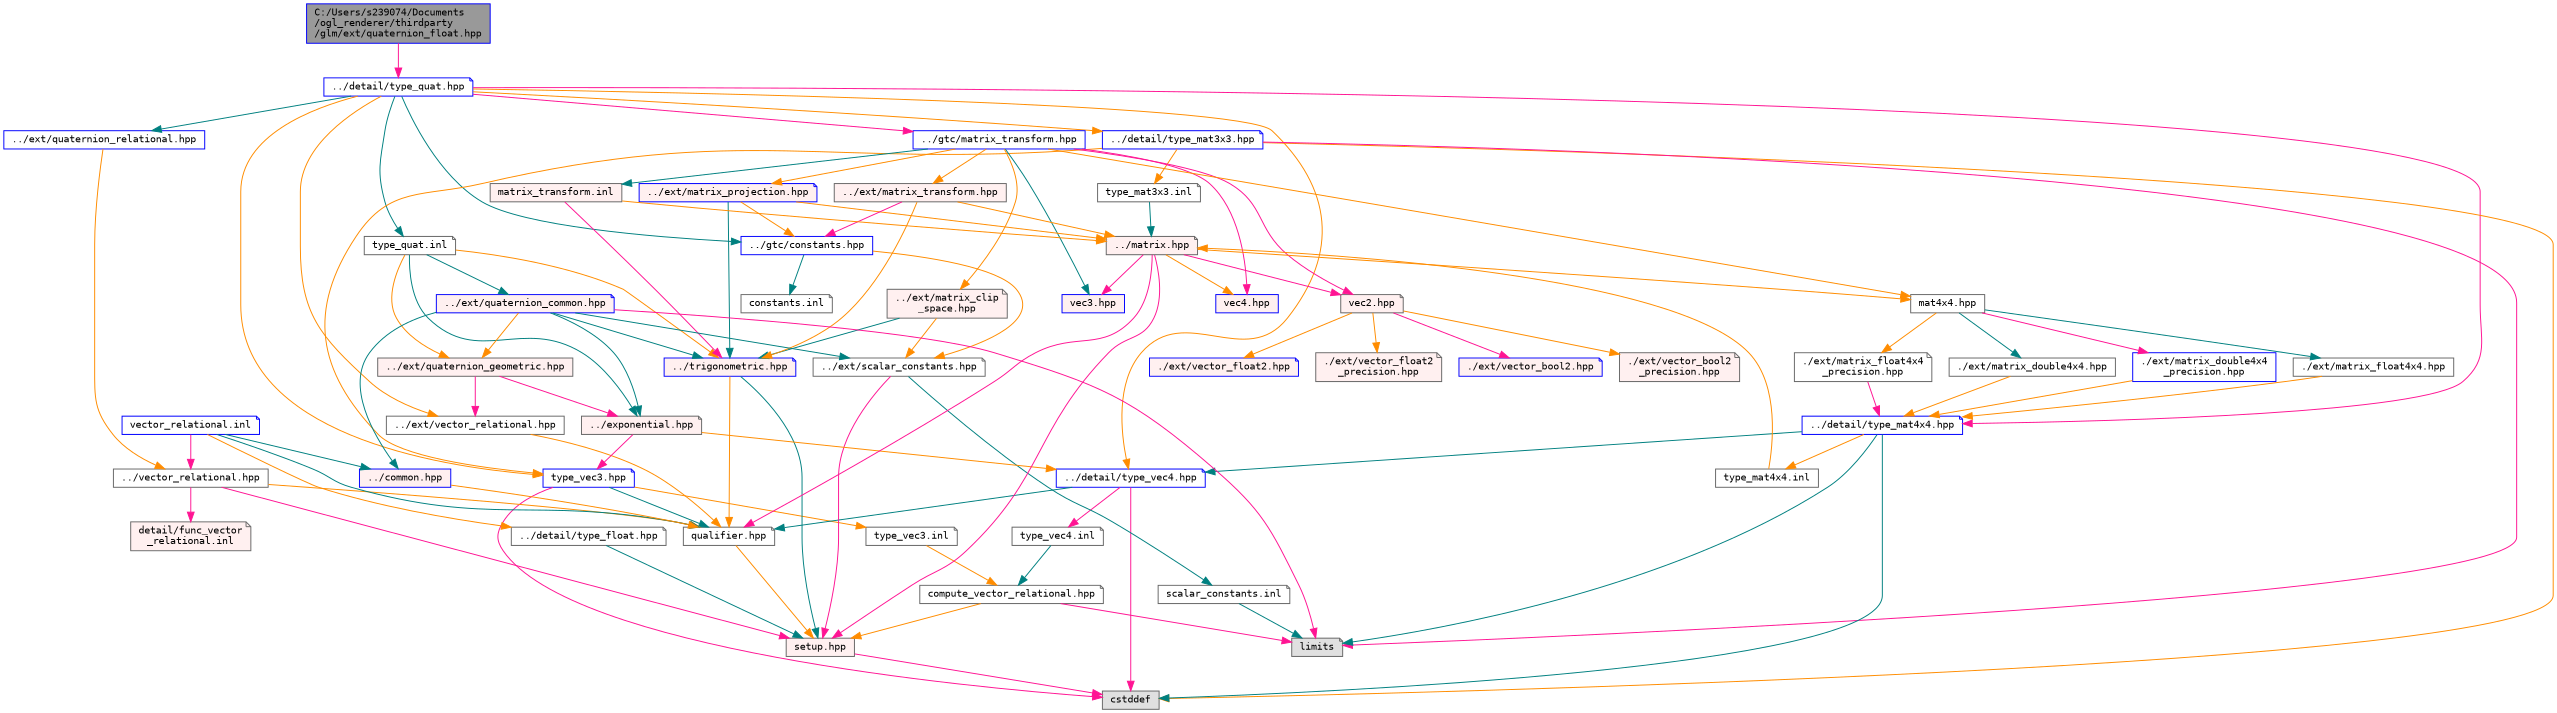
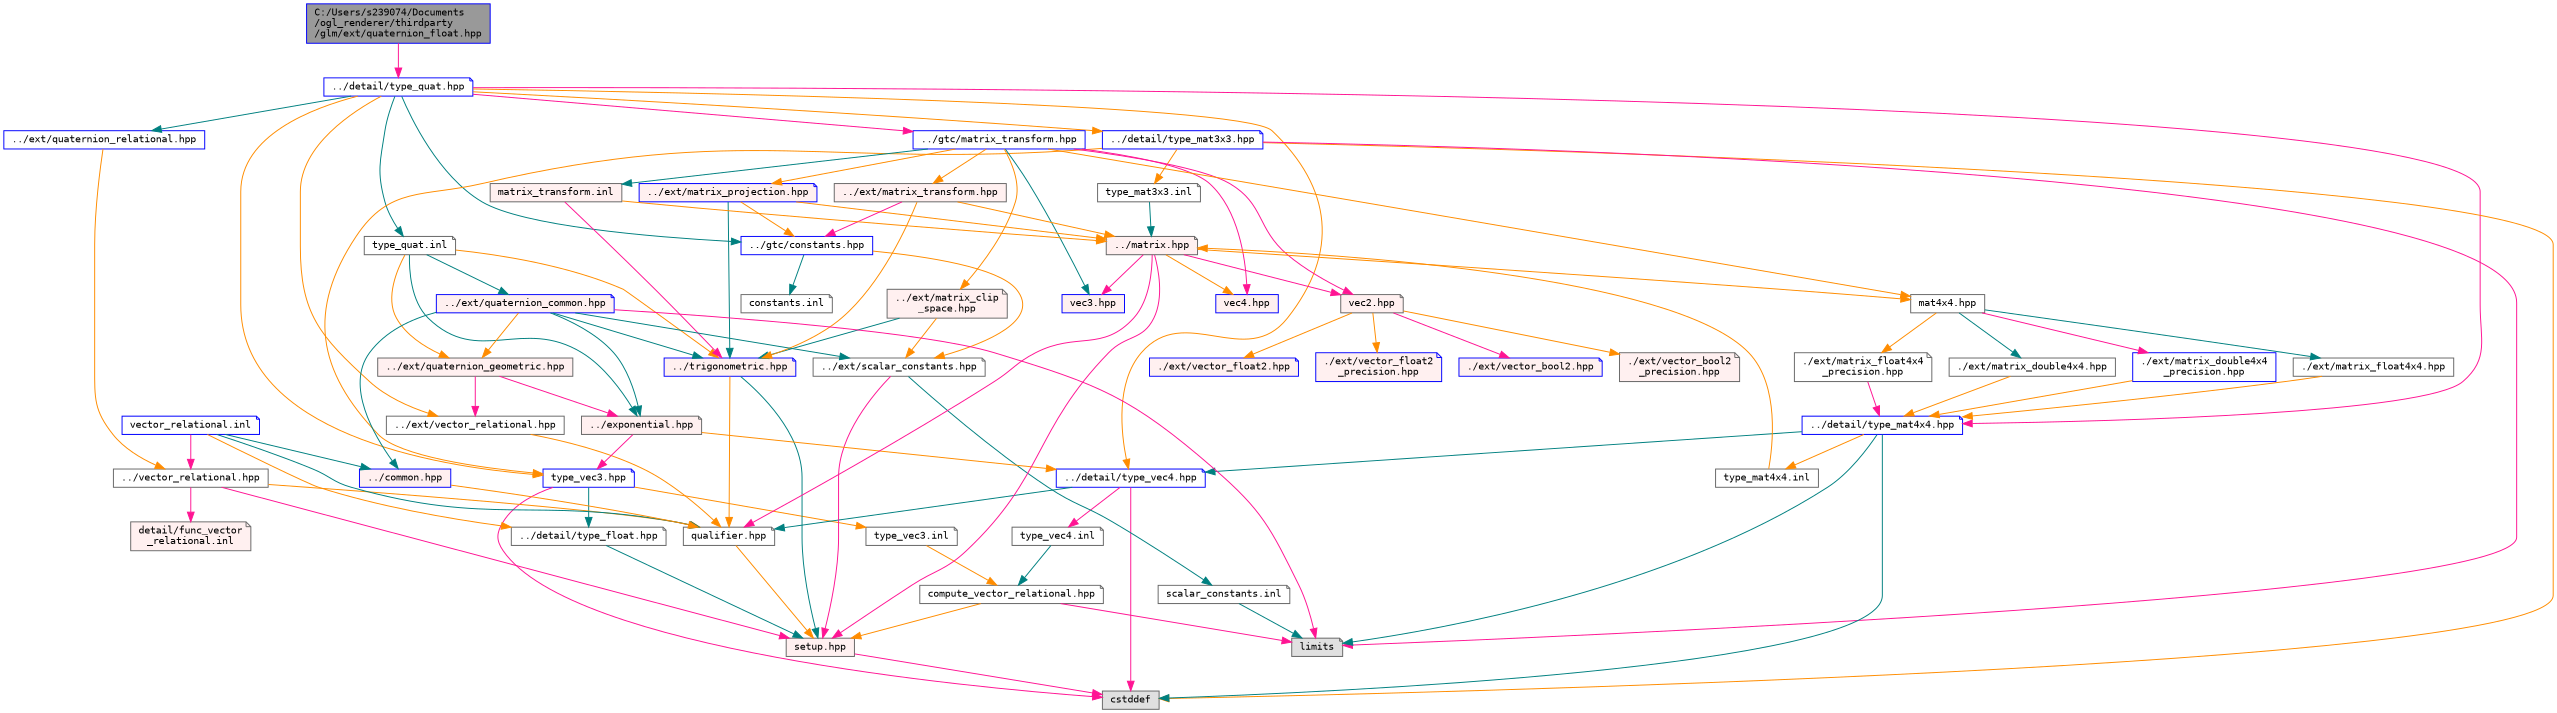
(1379, 367) -> (1379, 367)
(654, 505) -> (589, 500)
